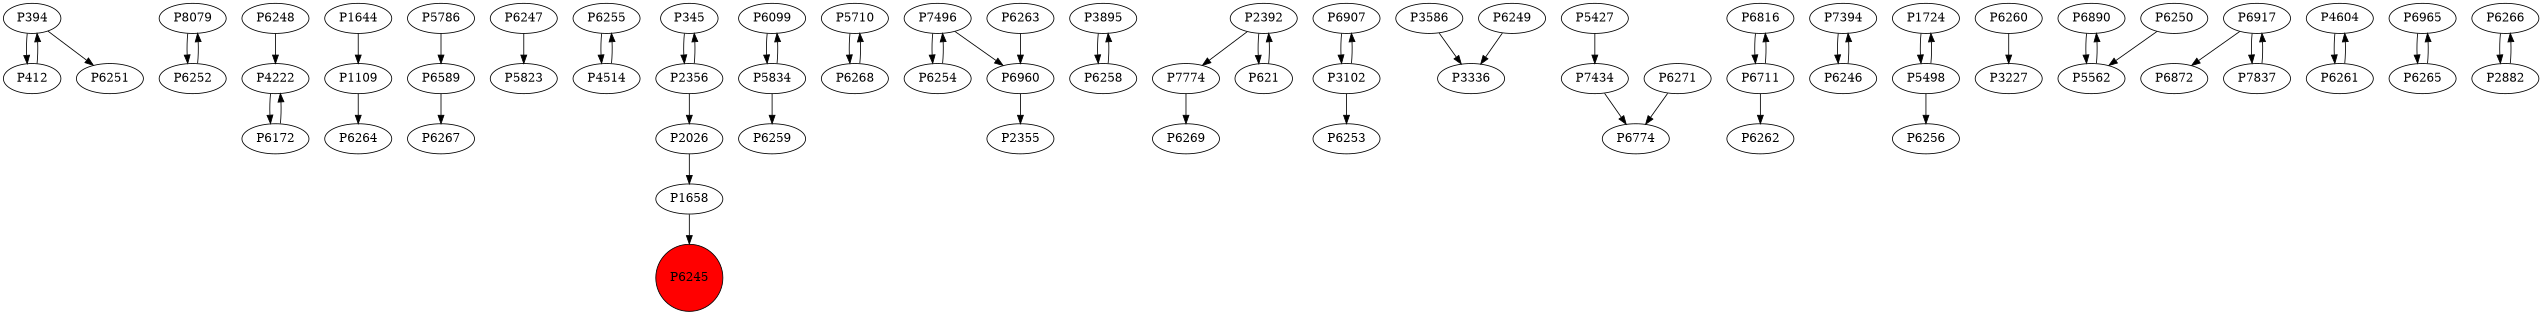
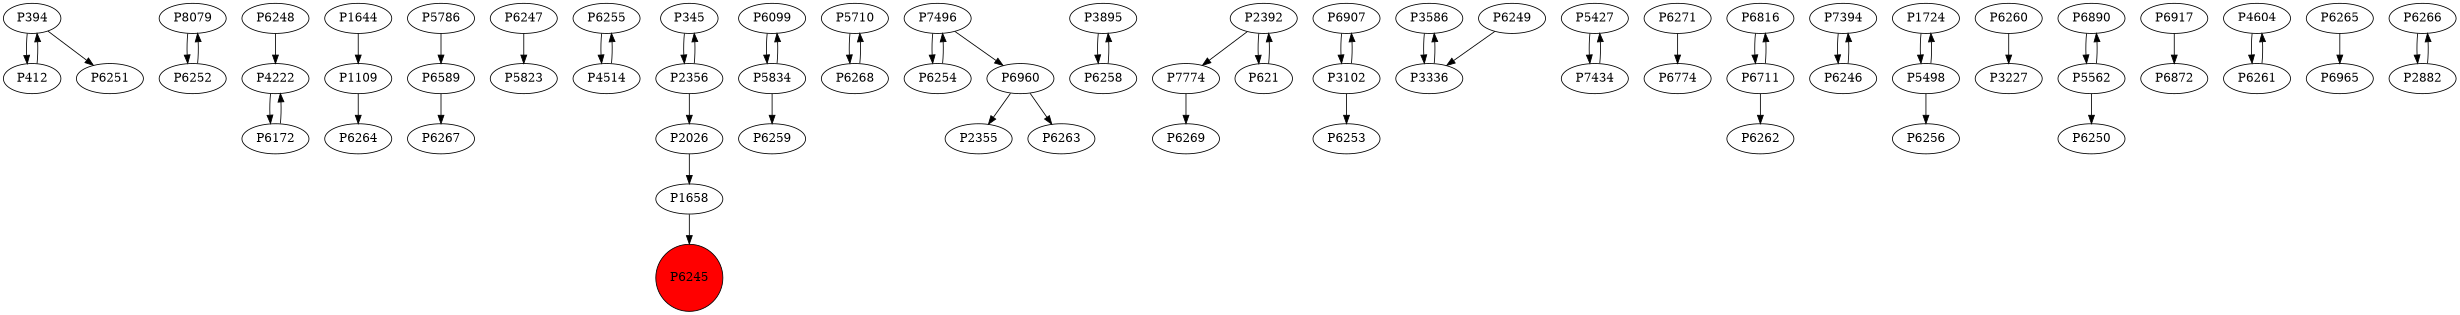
(1020, 44) -> (1039, 105)
(2417, 44) -> none
(2137, 46) -> (2091, 105)
none -> (1435, 53)
(2257, 79) -> none
(1613, 105) -> (1600, 53)
